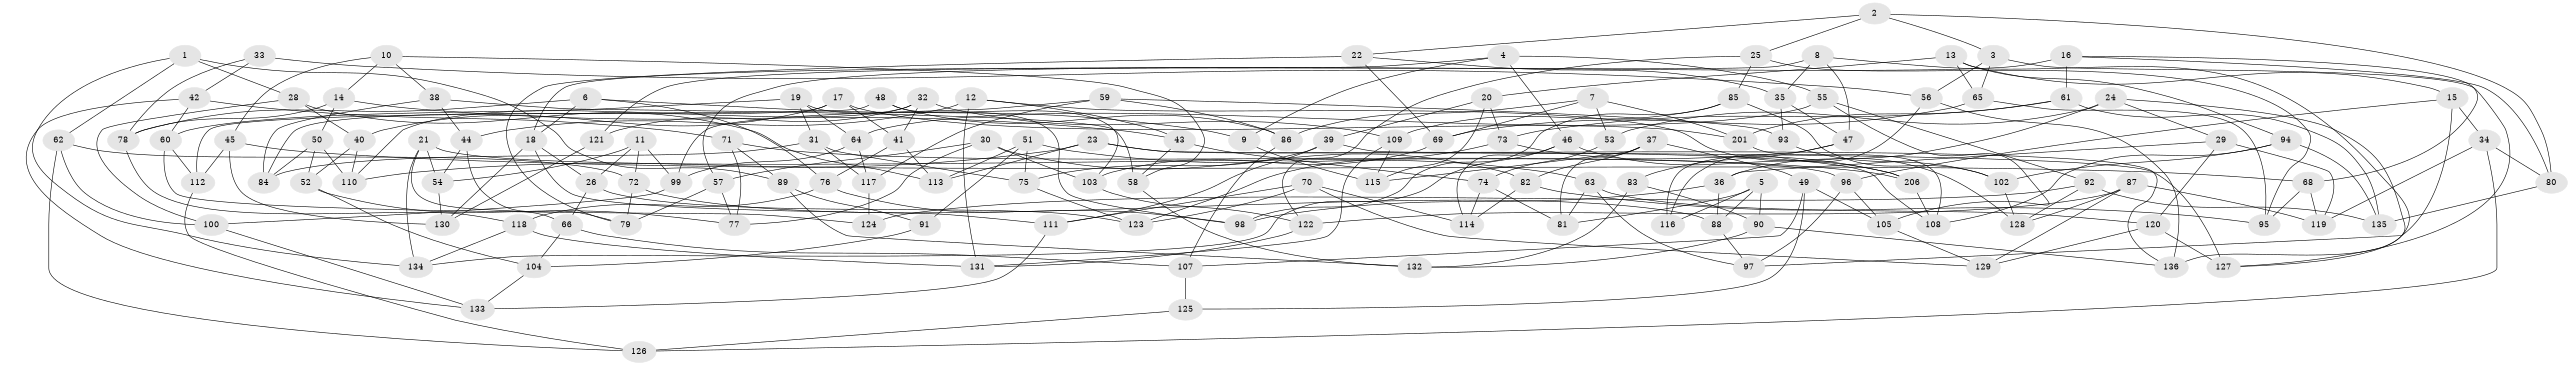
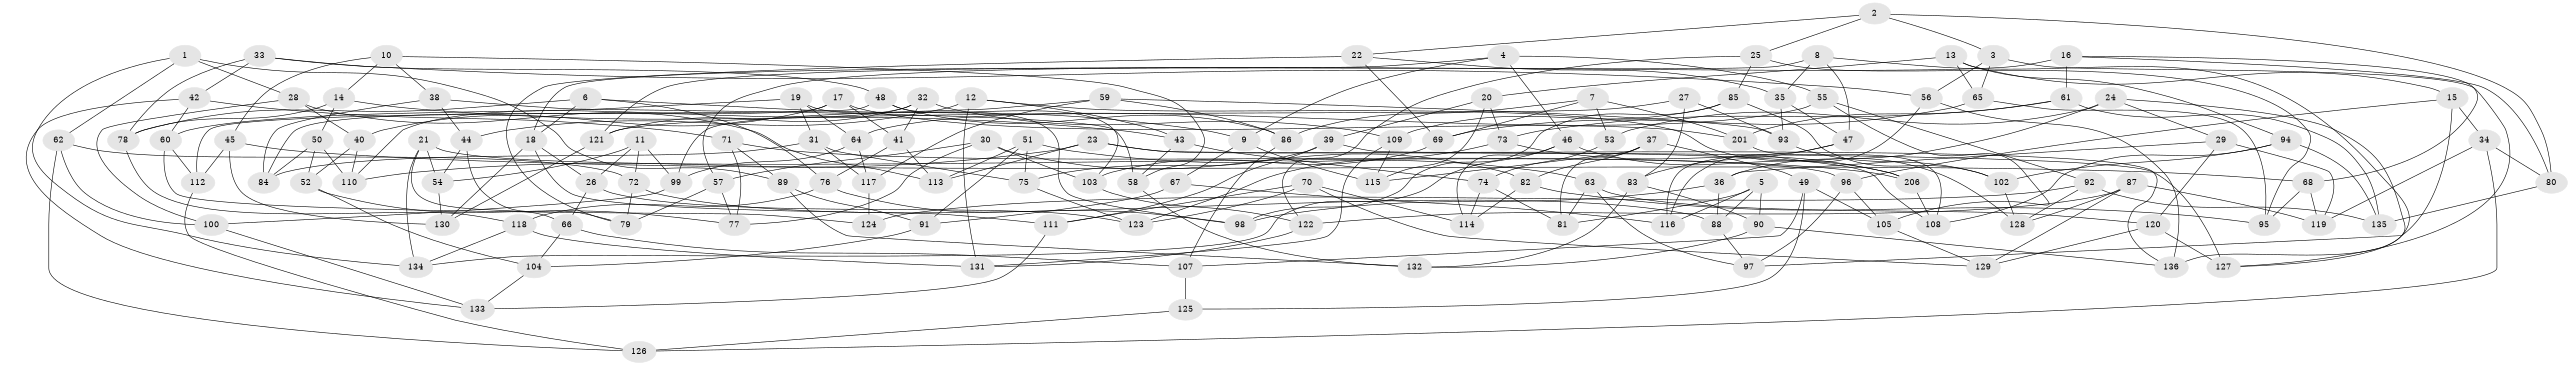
none -> (573, 70)
none -> (1684, 98)
none -> (1176, 183)
